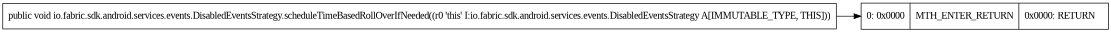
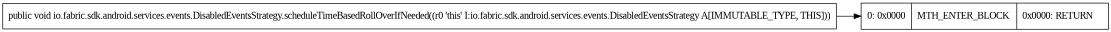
(964, 16) -> (963, 16)
